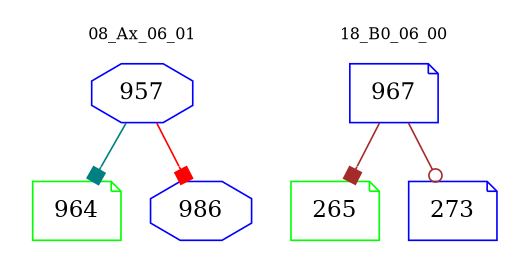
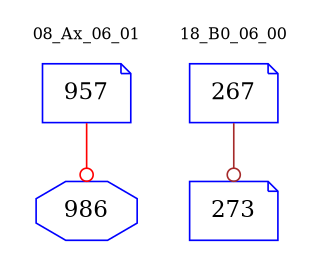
(142, 93) -> (87, 93)
(394, 93) -> (234, 93)
(168, 145) -> (87, 146)
(77, 211) -> none
(335, 211) -> none
